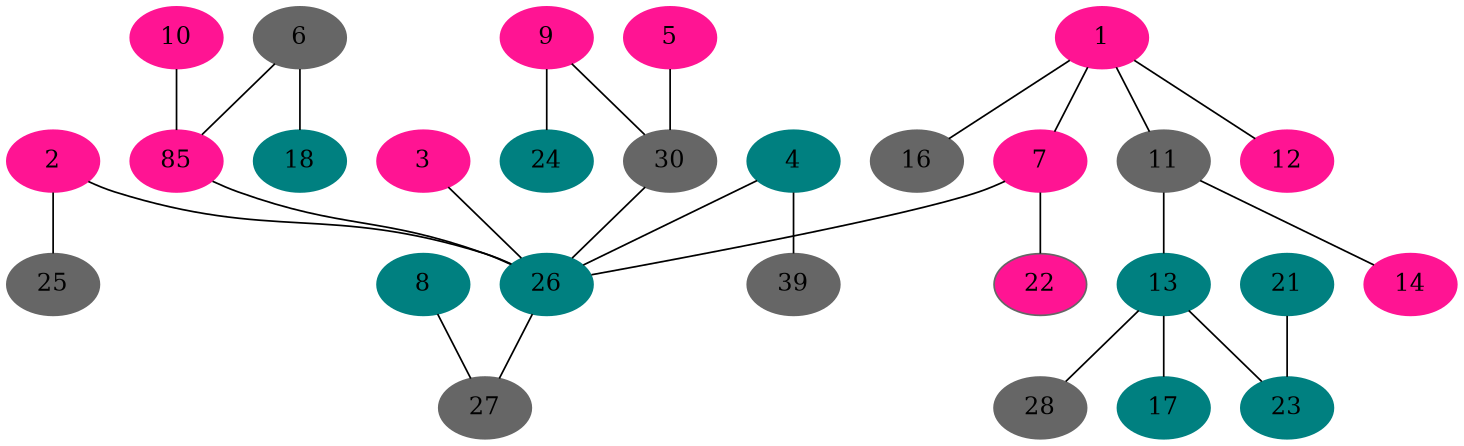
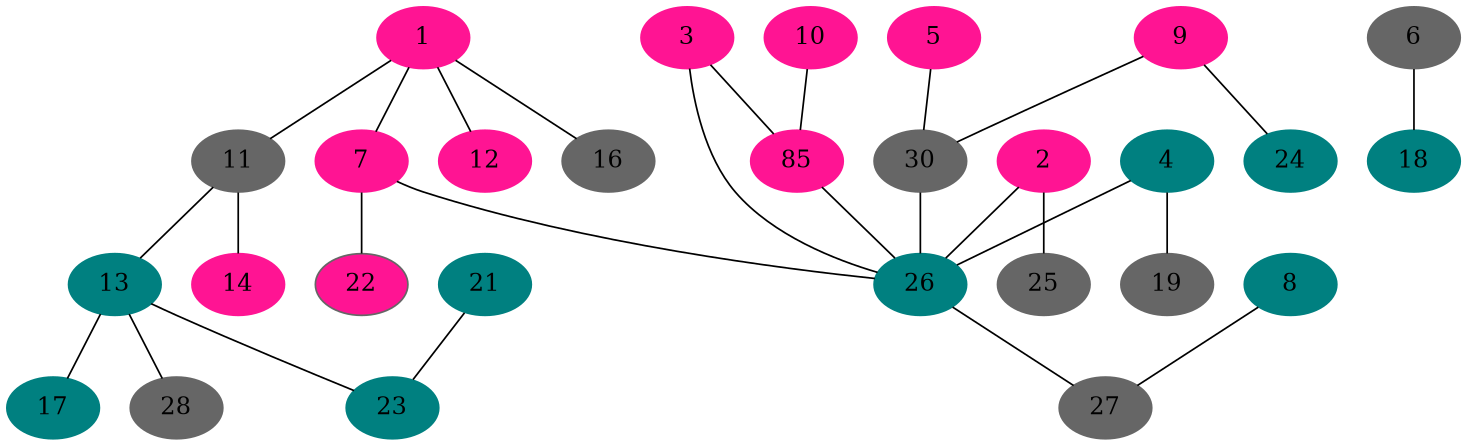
(238, 99) -> (742, 99)
(794, 285) -> (1167, 285)
